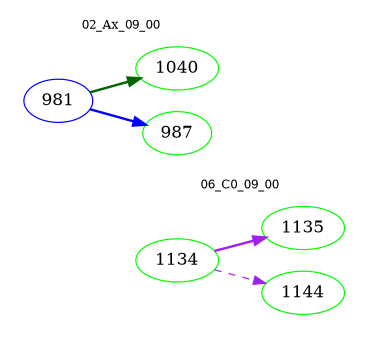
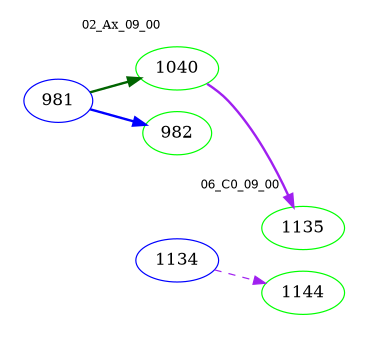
(177, 133) -> (177, 133)
(234, 246) -> (255, 134)
(177, 260) -> (177, 260)
